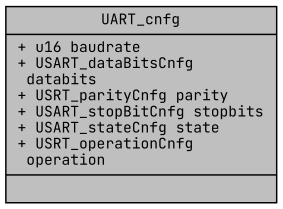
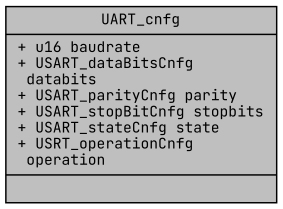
(124, 96) -> (128, 96)
